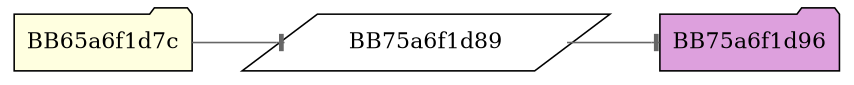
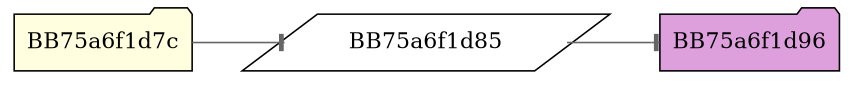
(103, 43) -> (103, 43)
(426, 43) -> (426, 43)
